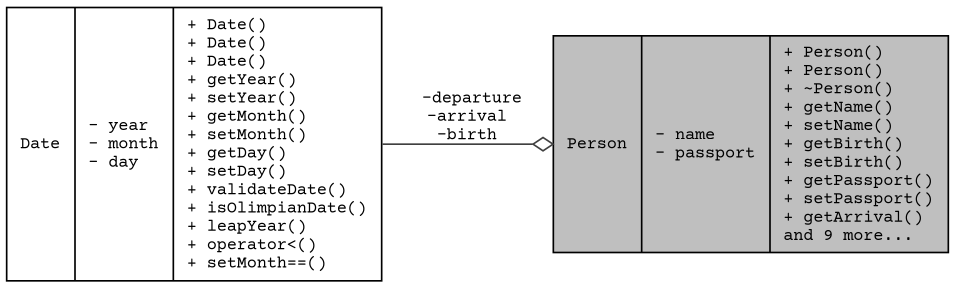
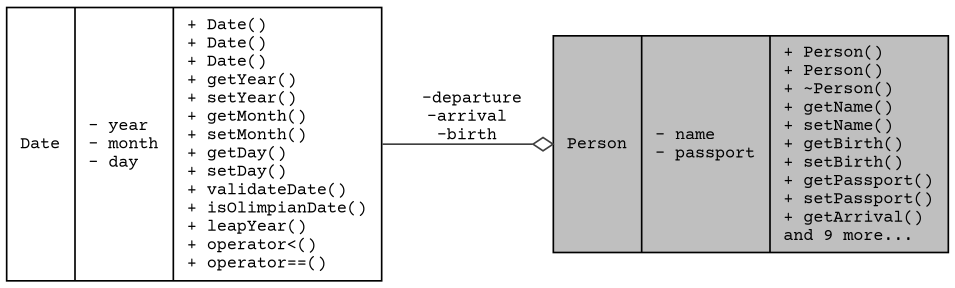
(258, 262) -> (258, 262)
